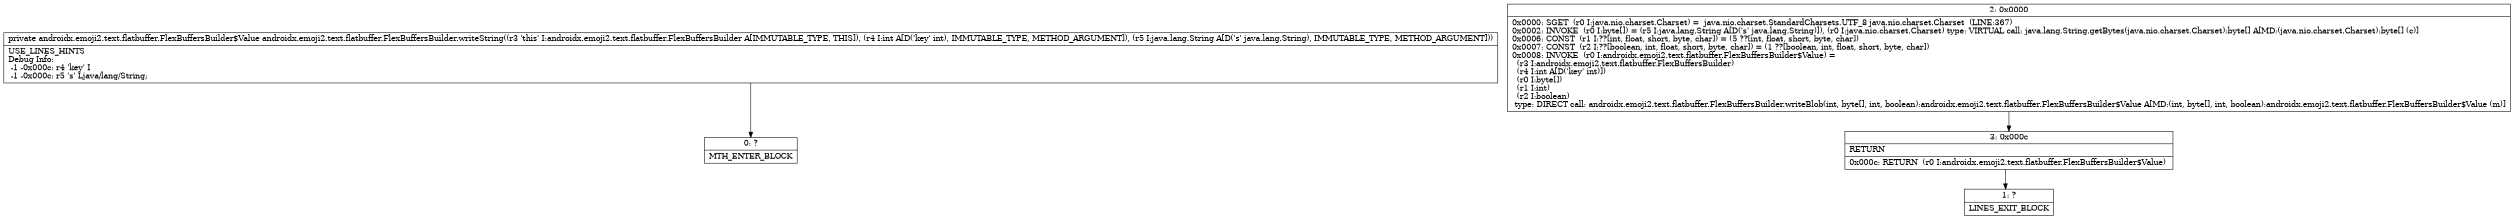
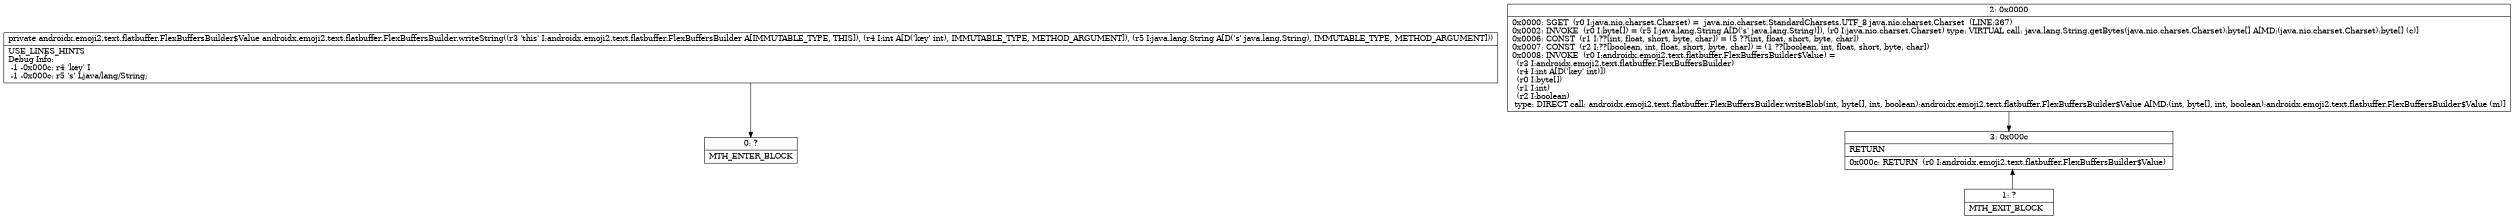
(2005, 177) -> (2013, 182)
(2009, 209) -> (2006, 209)
